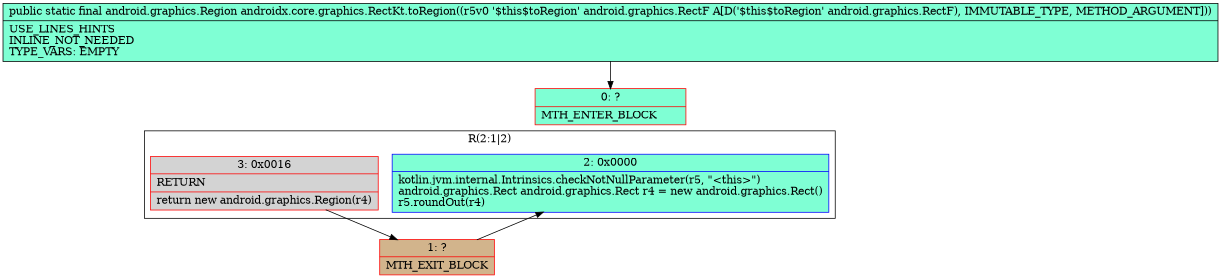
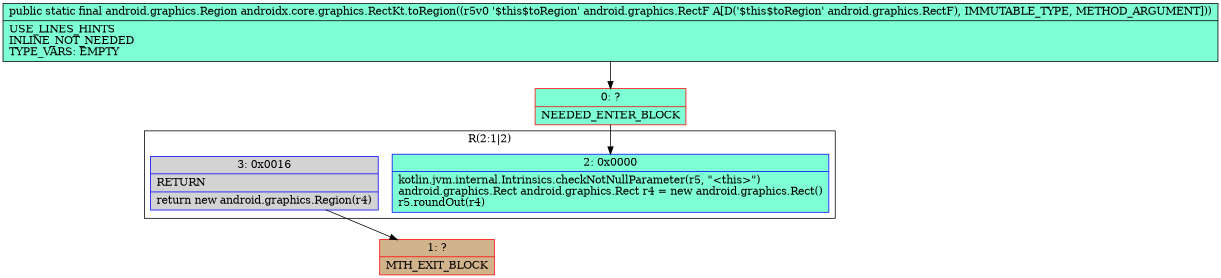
(599, 115) -> (610, 115)
(264, 183) -> (264, 183)
(507, 227) -> (610, 136)
